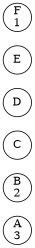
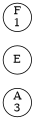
(17, 103) -> none
(17, 145) -> none
(17, 188) -> none
